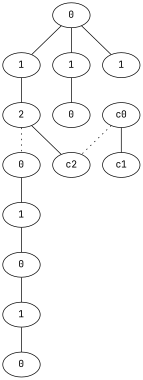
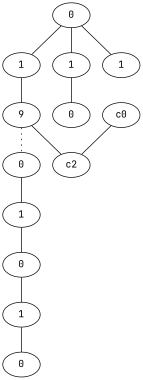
(21, 115) -> (21, 115)
(96, 140) -> (96, 140)
(121, 165) -> none
